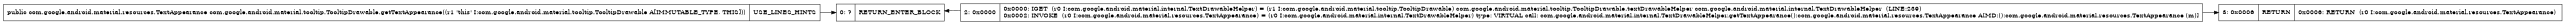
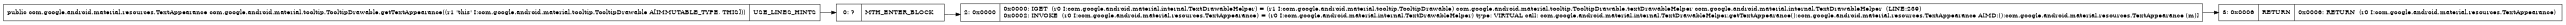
(955, 11) -> (950, 14)
(900, 12) -> (899, 12)
